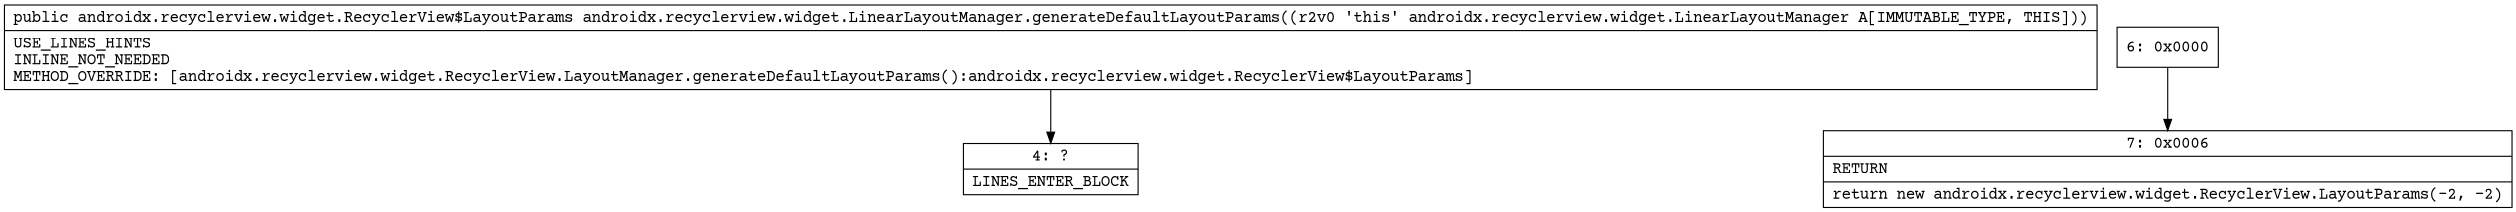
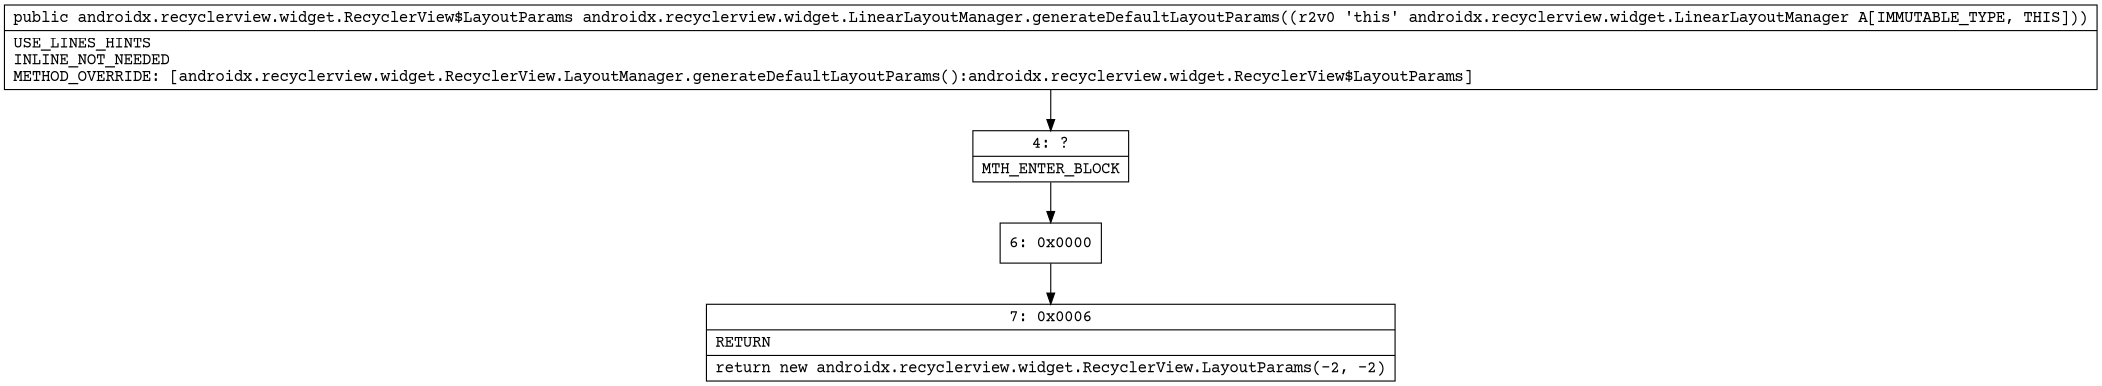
(1051, 181) -> (1051, 169)
none -> (1051, 197)
